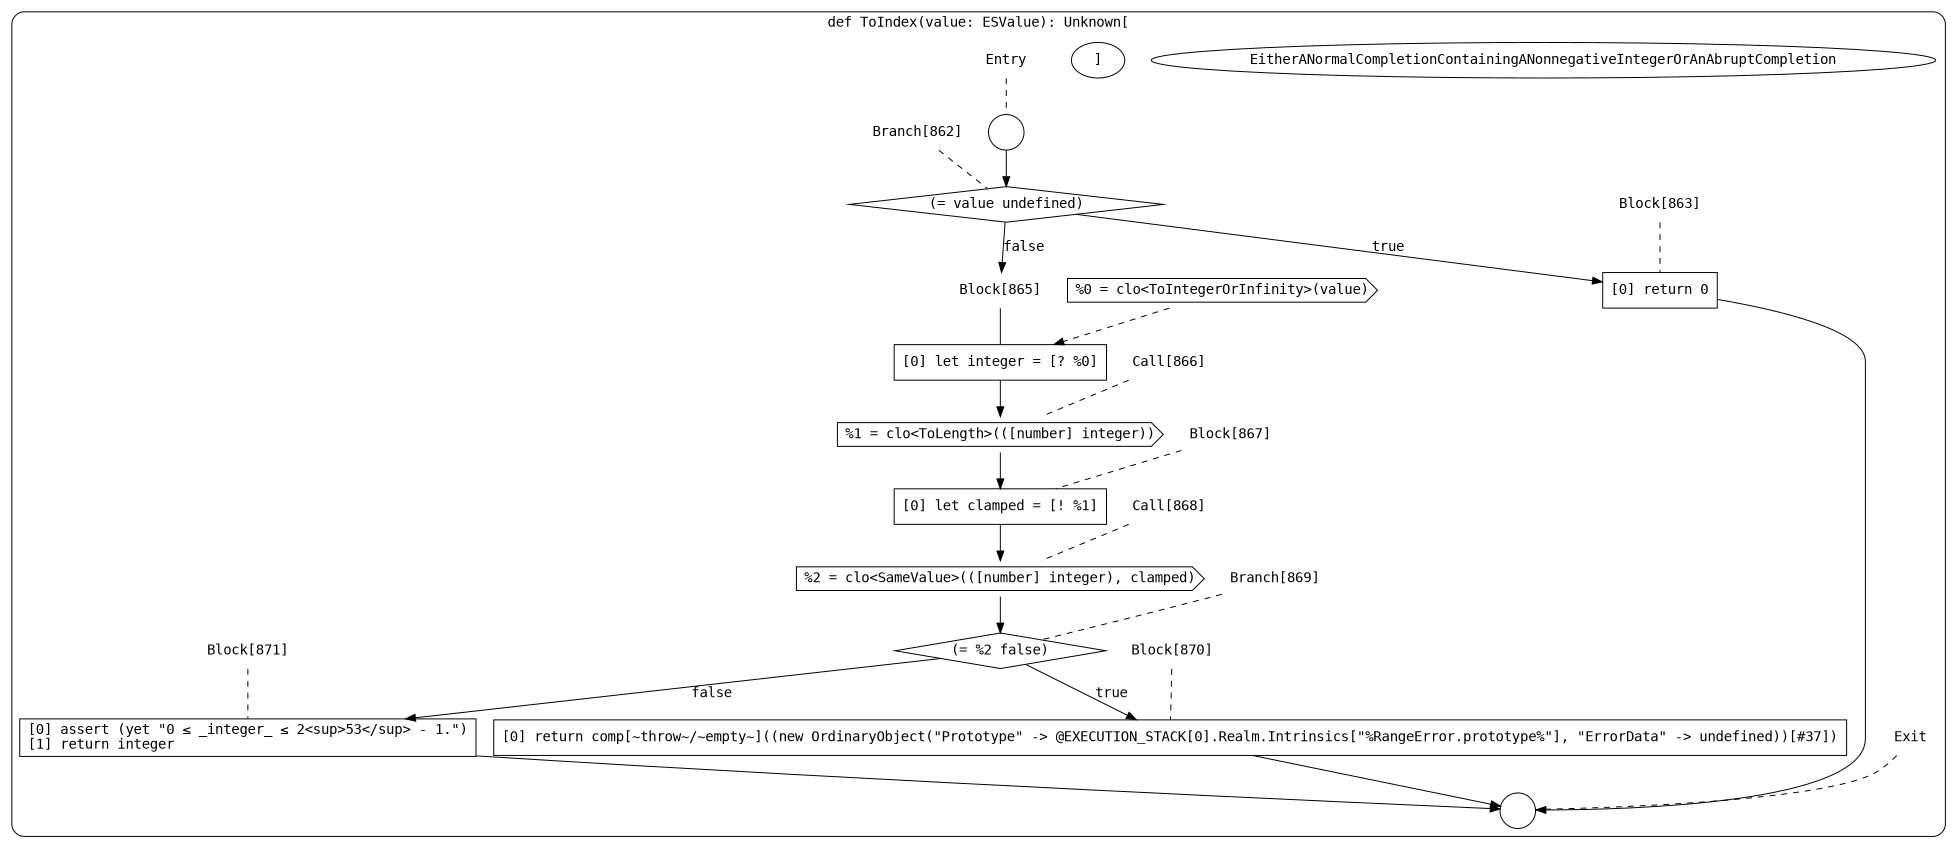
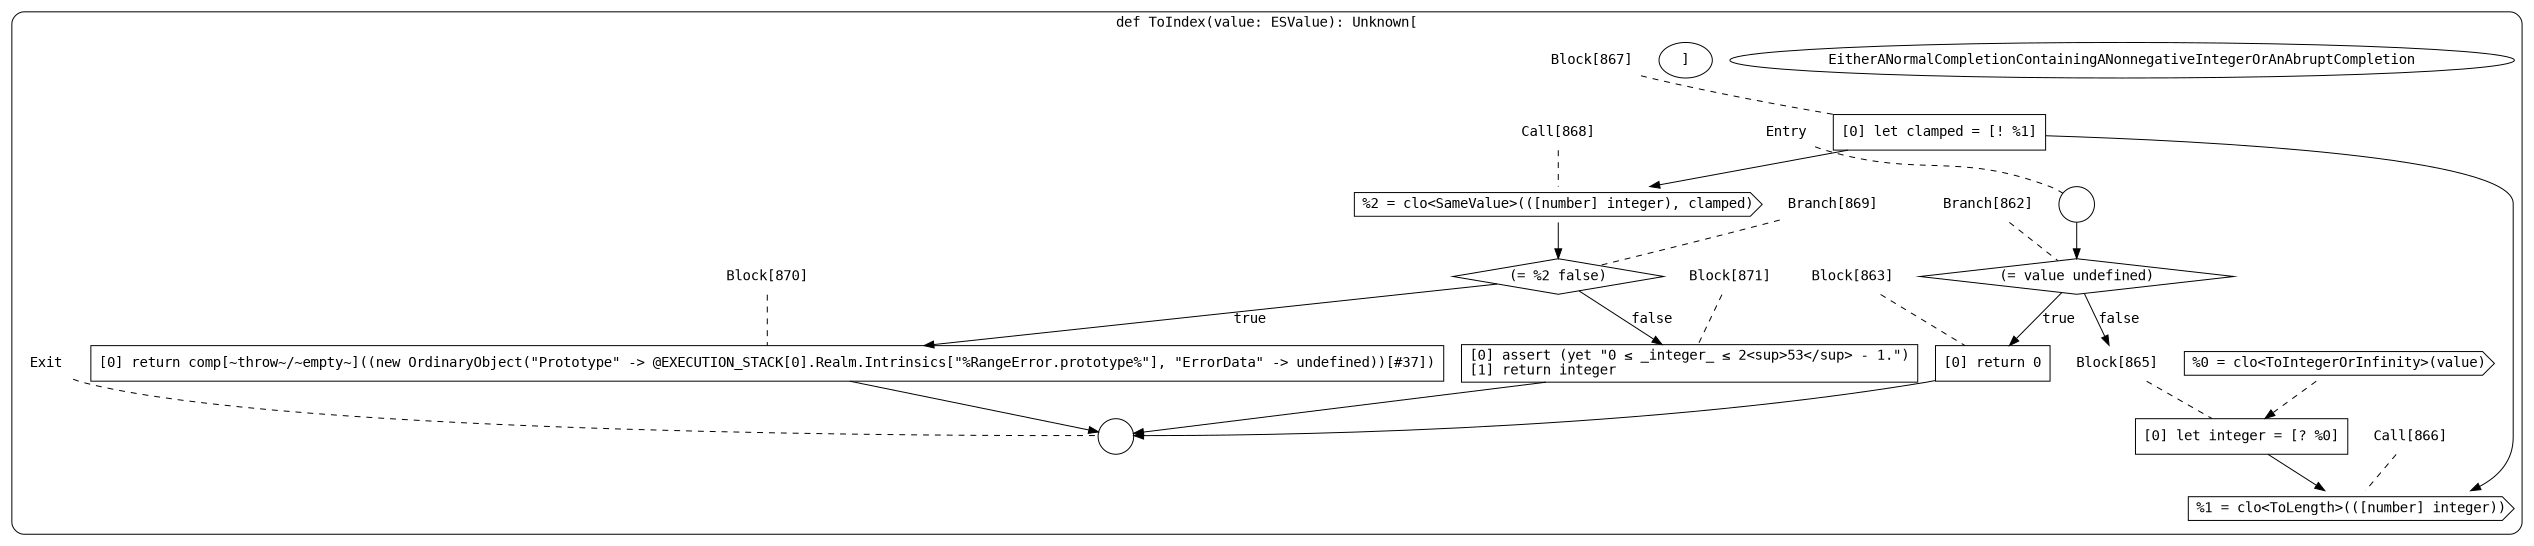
(1000, 326) -> (2179, 400)
(1000, 466) -> (2432, 168)
